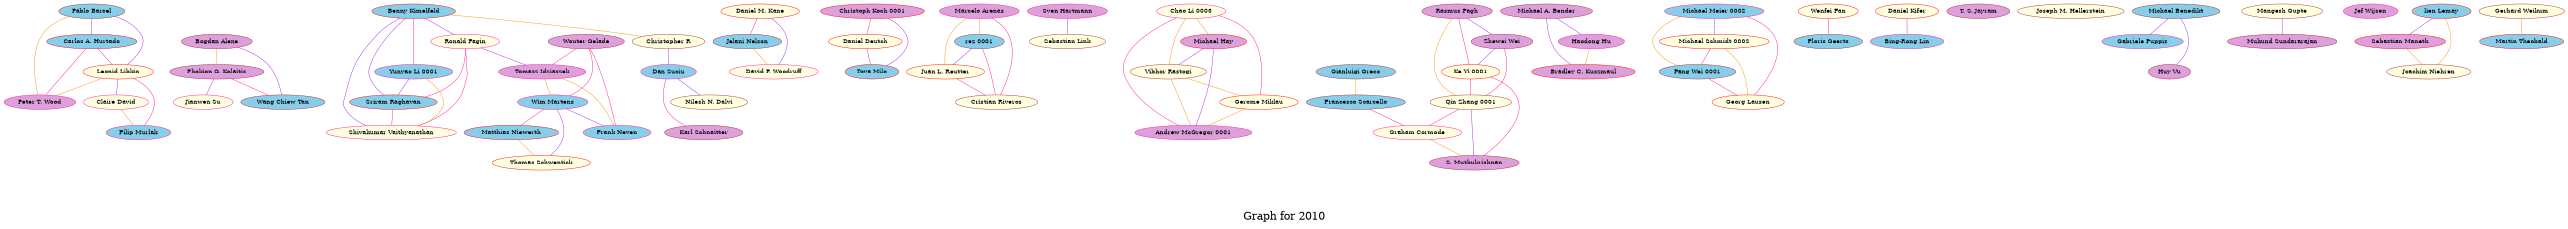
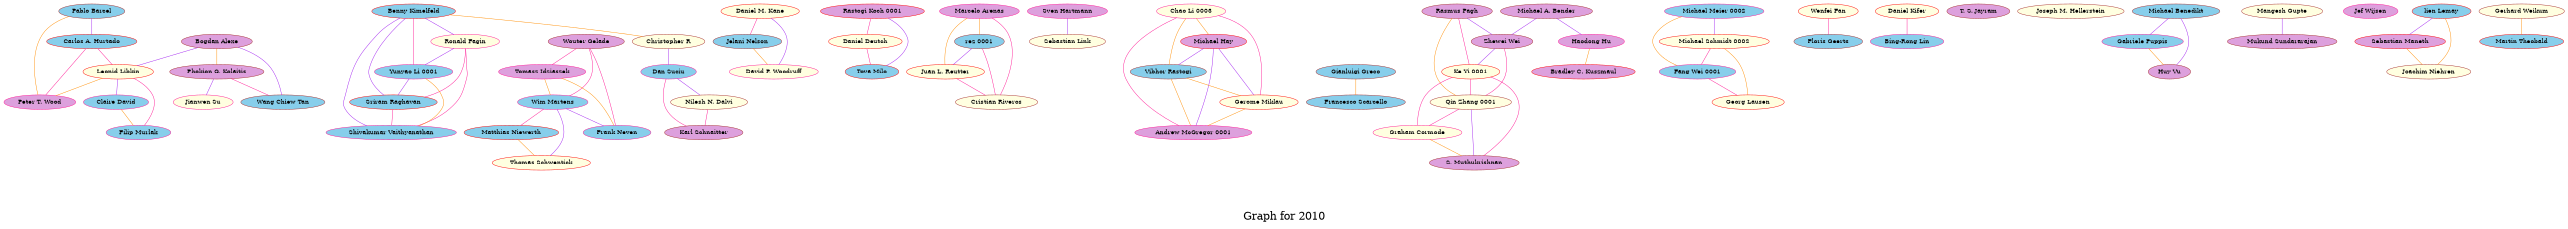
(872, 11) -> (872, 11)
(142, 36) -> (167, 57)
(1553, 45) -> (1524, 26)
(1777, 51) -> none
(503, 56) -> (439, 57)
none -> (2156, 57)
(1168, 72) -> (1168, 72)
none -> (1236, 72)
(1697, 72) -> (1697, 72)
(116, 102) -> (116, 102)
none -> (706, 117)
(1387, 117) -> (1426, 95)
(391, 133) -> (391, 133)
